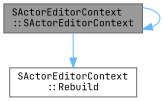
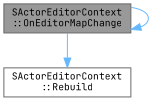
(73, 18) -> (67, 18)
